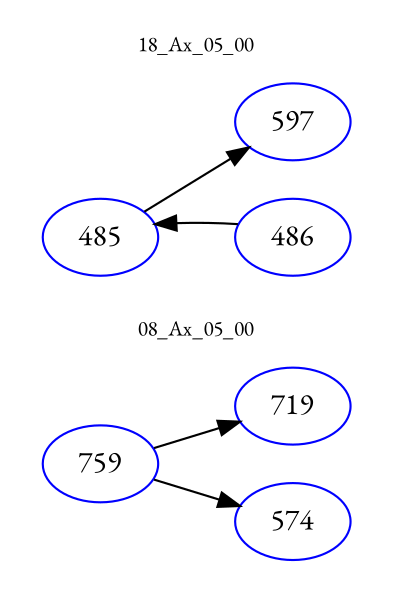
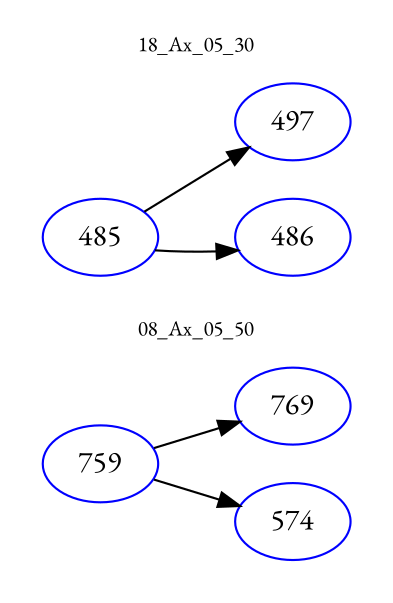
(197, 46) -> (197, 46)
(293, 122) -> (293, 122)
(207, 223) -> (186, 252)
(197, 330) -> (197, 330)
(293, 406) -> (293, 406)
